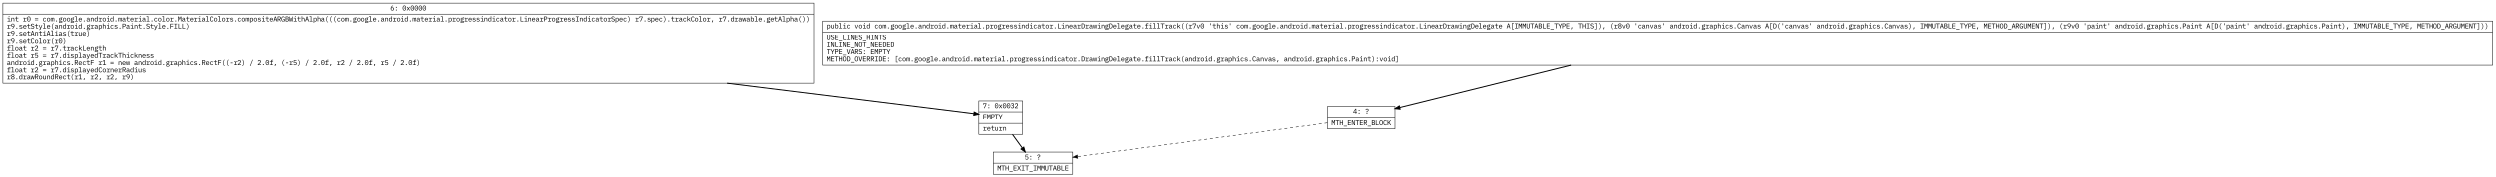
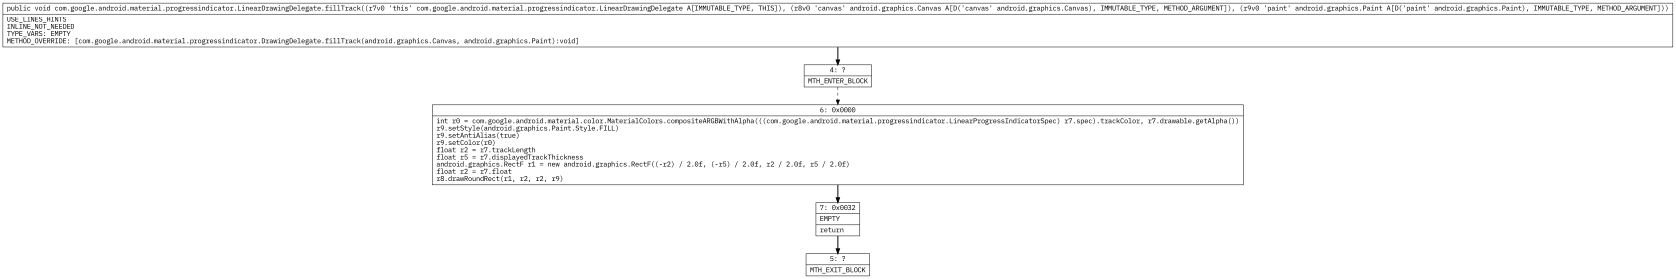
(76, 70) -> (474, 172)
(1203, 140) -> (838, 93)
(1033, 168) -> (838, 270)
